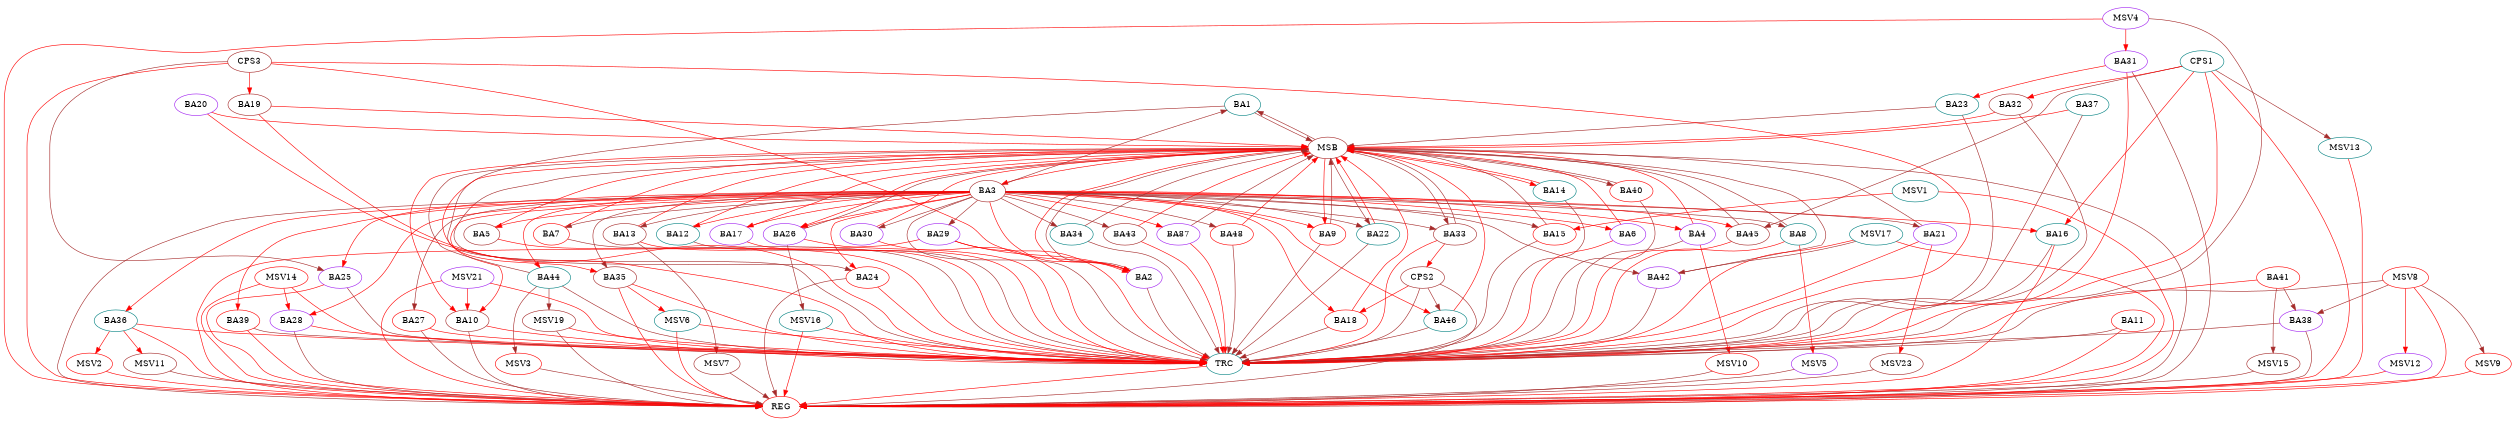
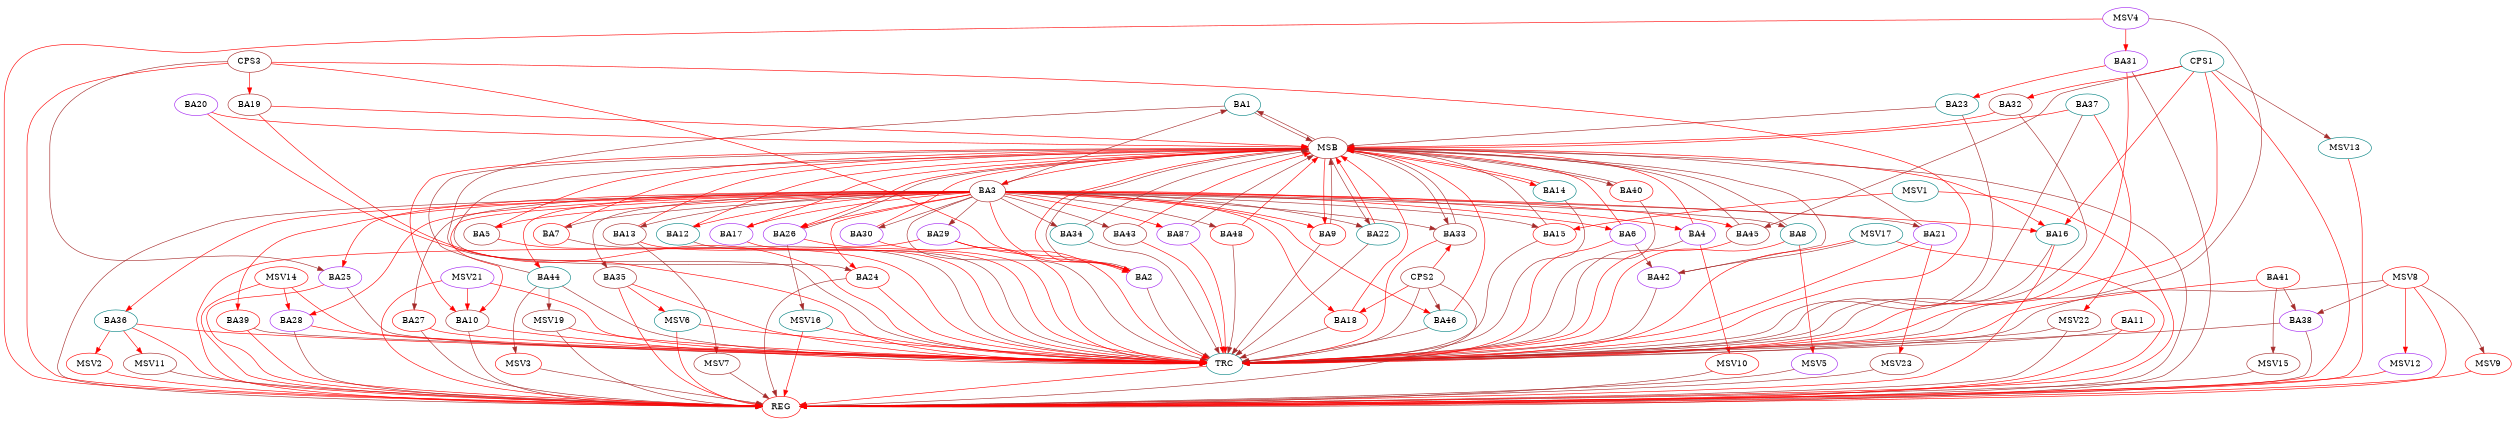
(700, 162) -> (1699, 156)
(1467, 221) -> (1641, 253)
(1437, 253) -> (1440, 259)
none -> (2074, 321)
